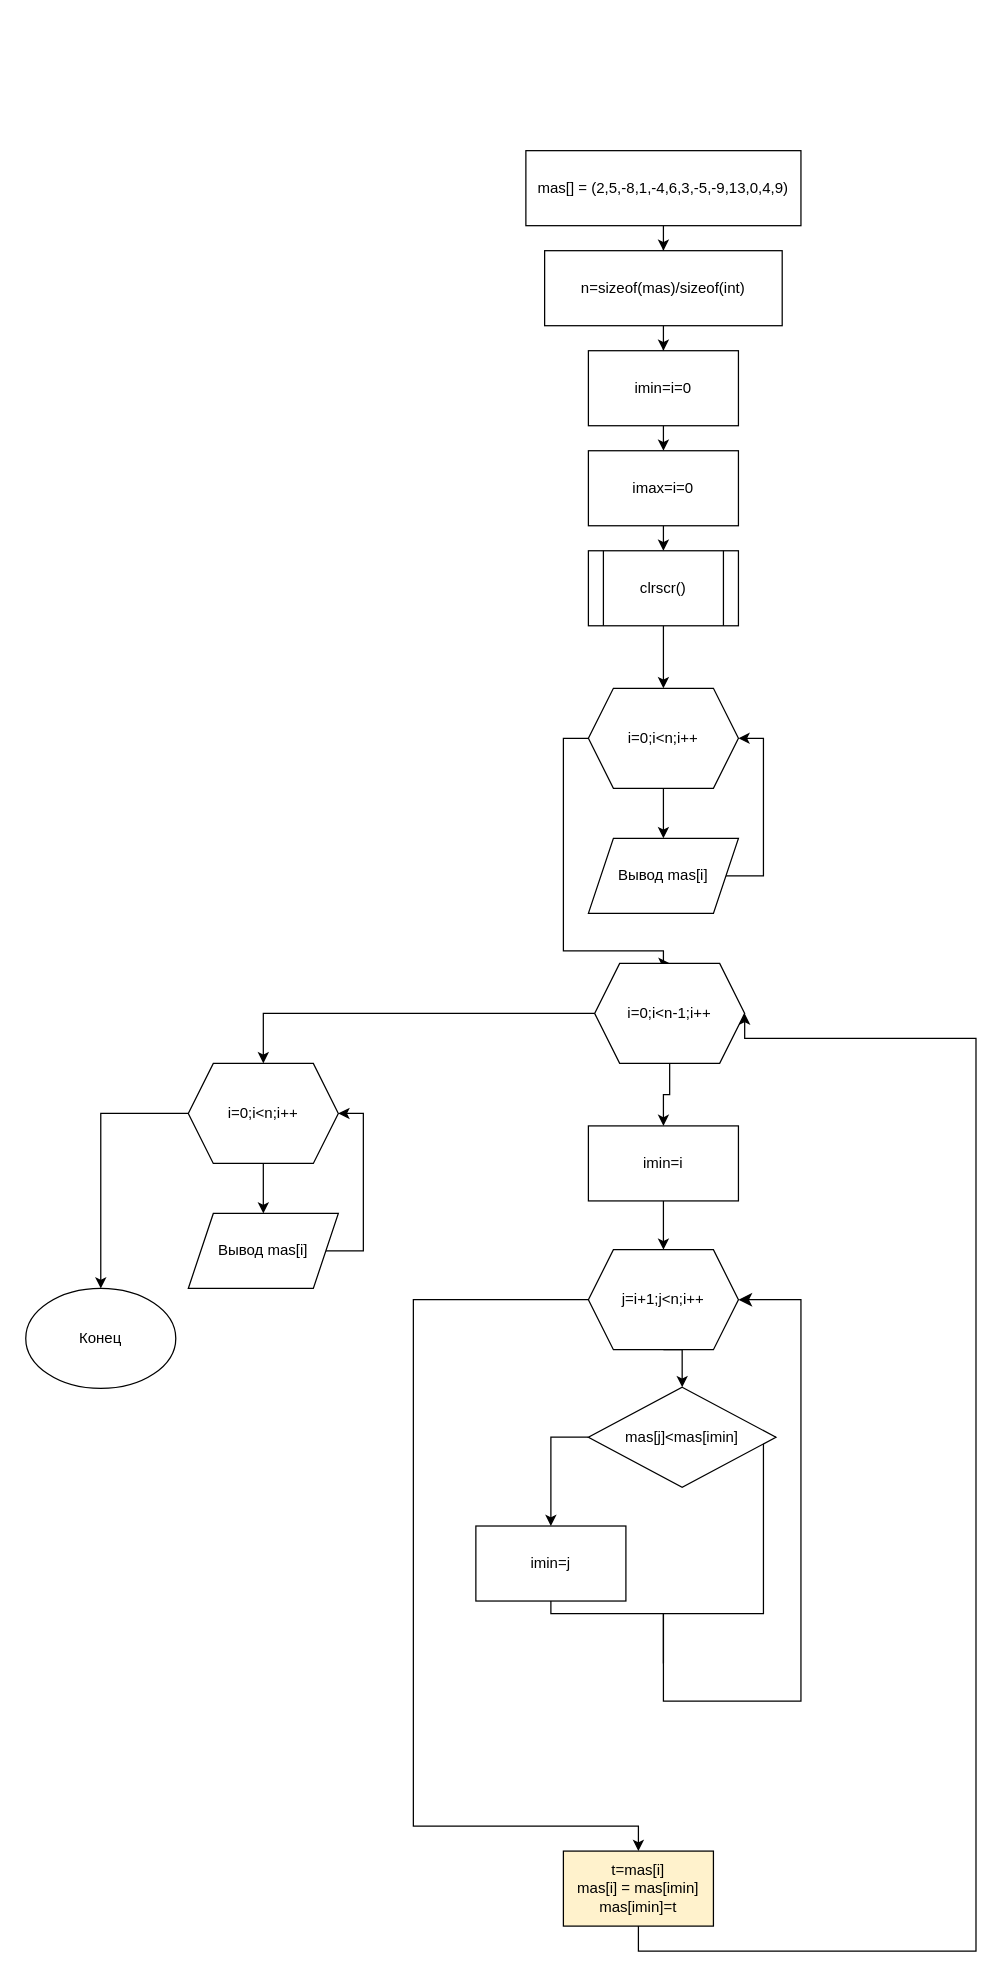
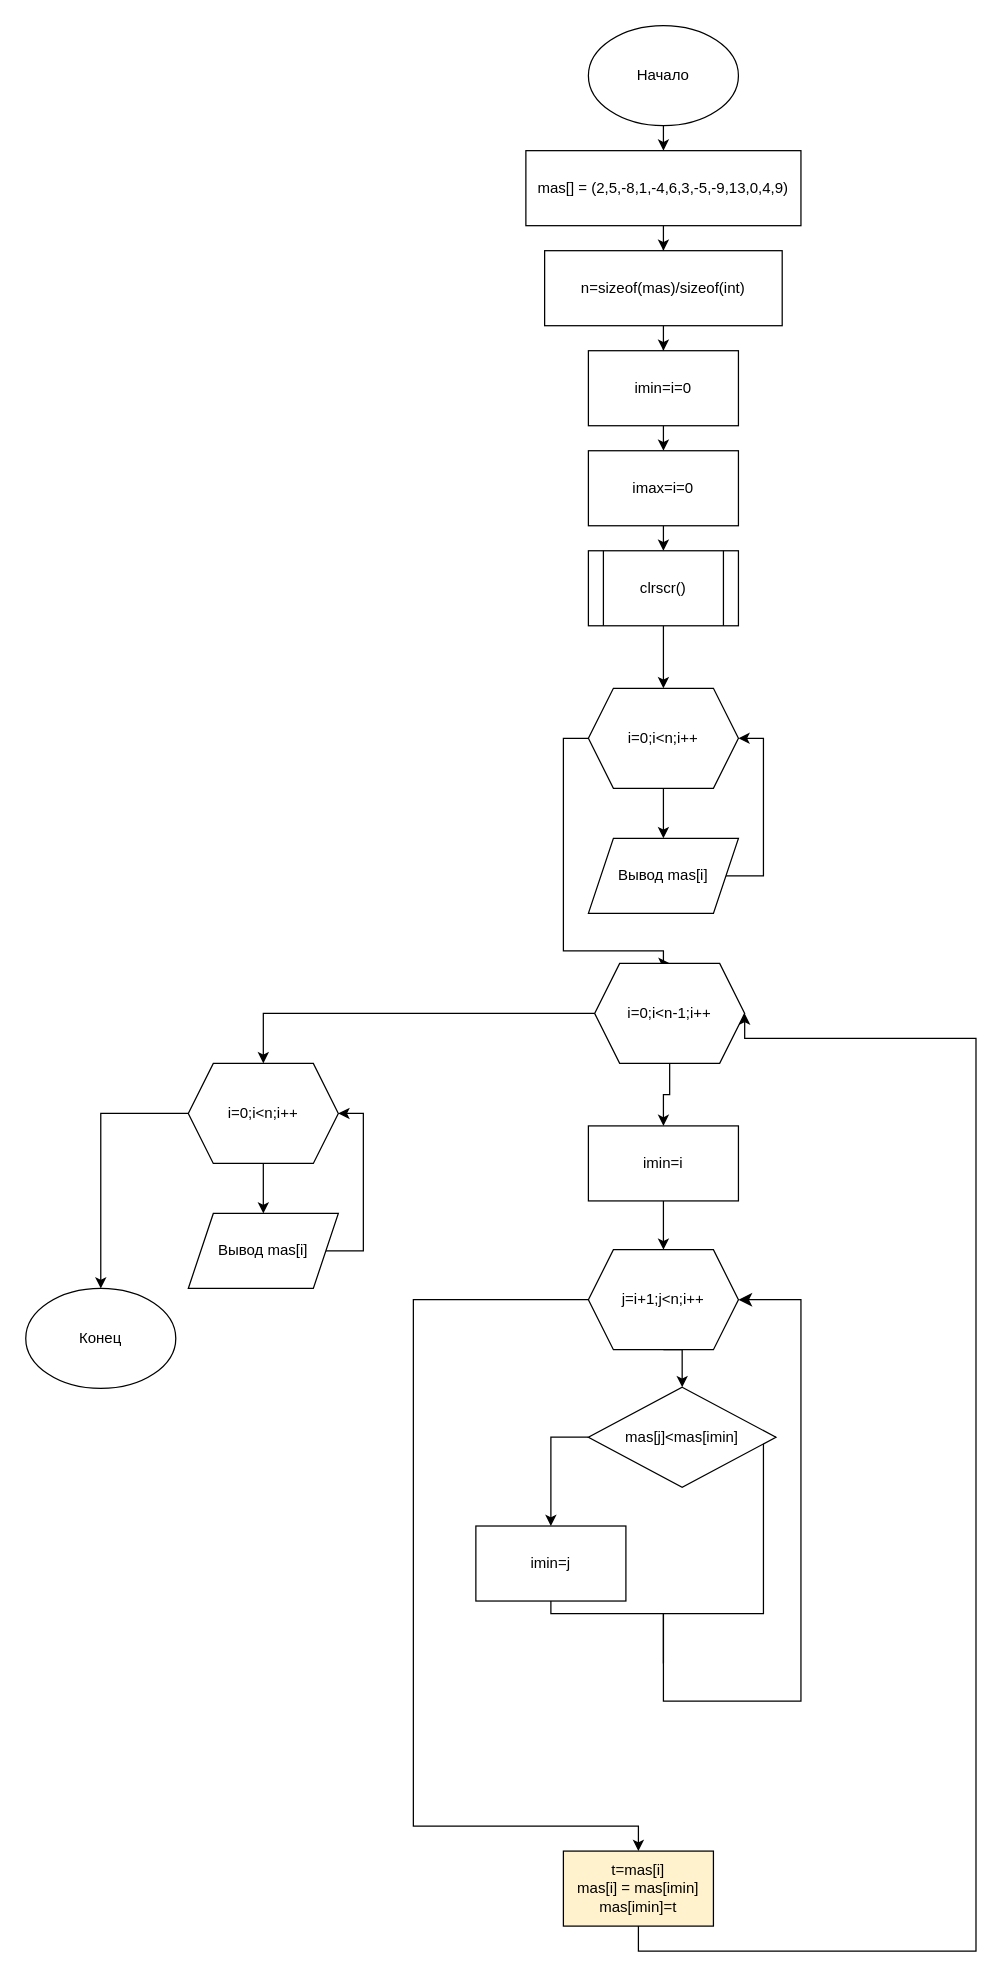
none -> (663, 76)
none -> (663, 134)
